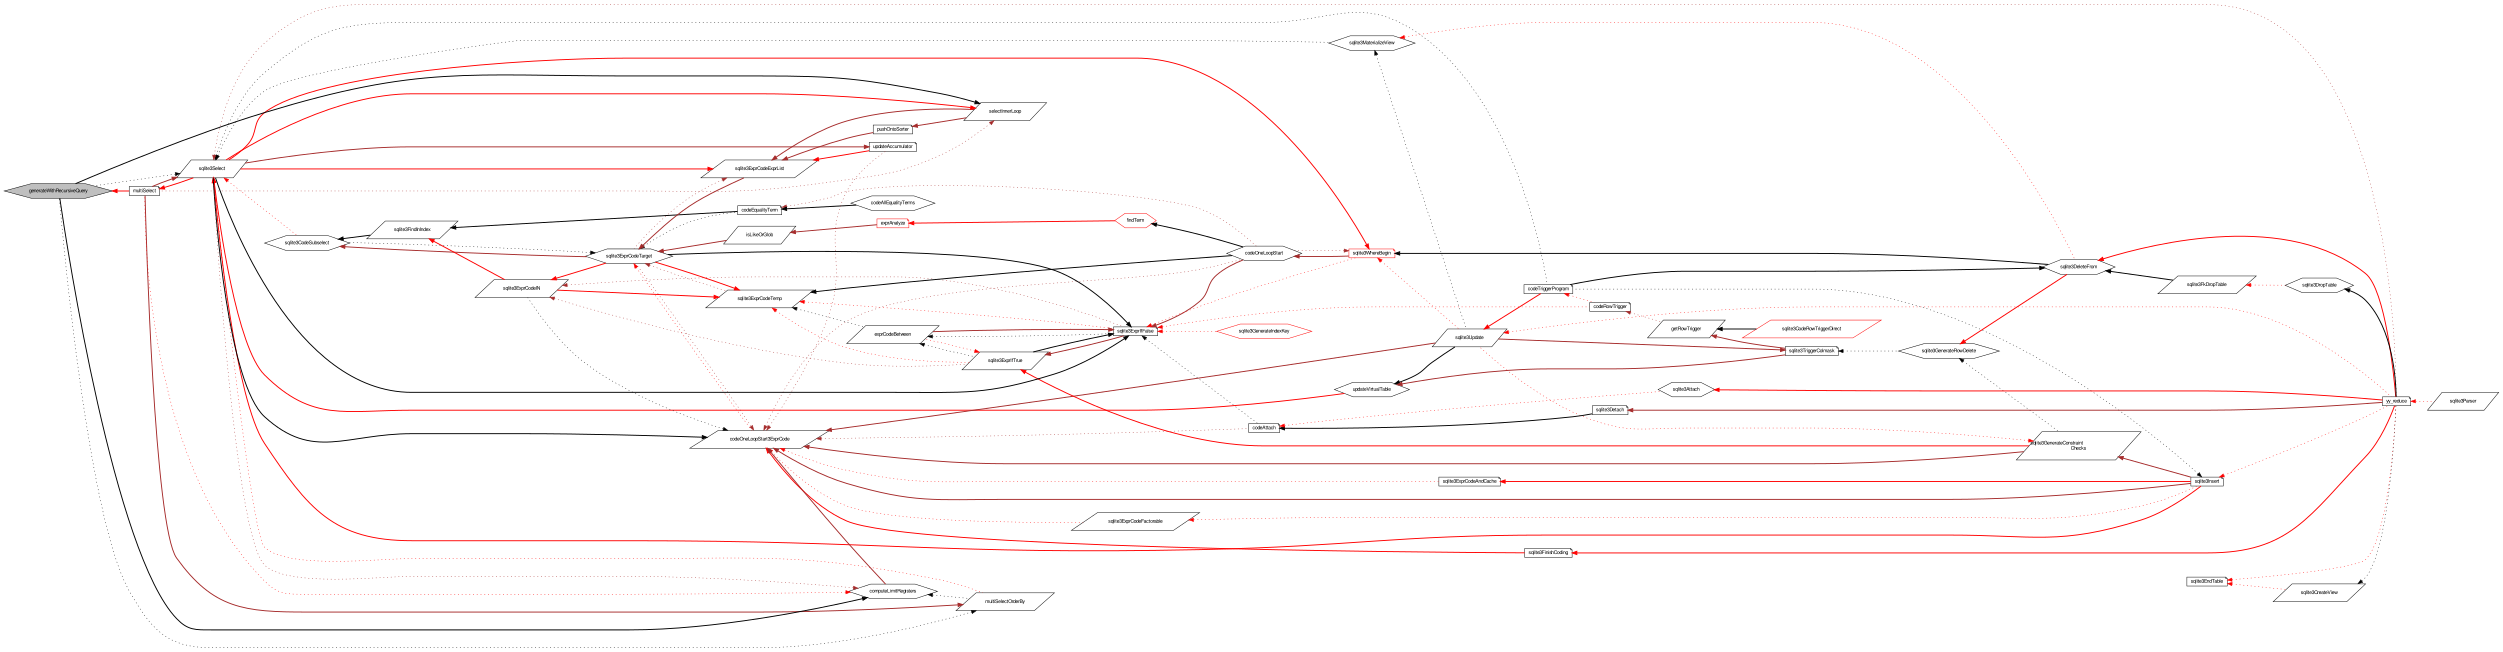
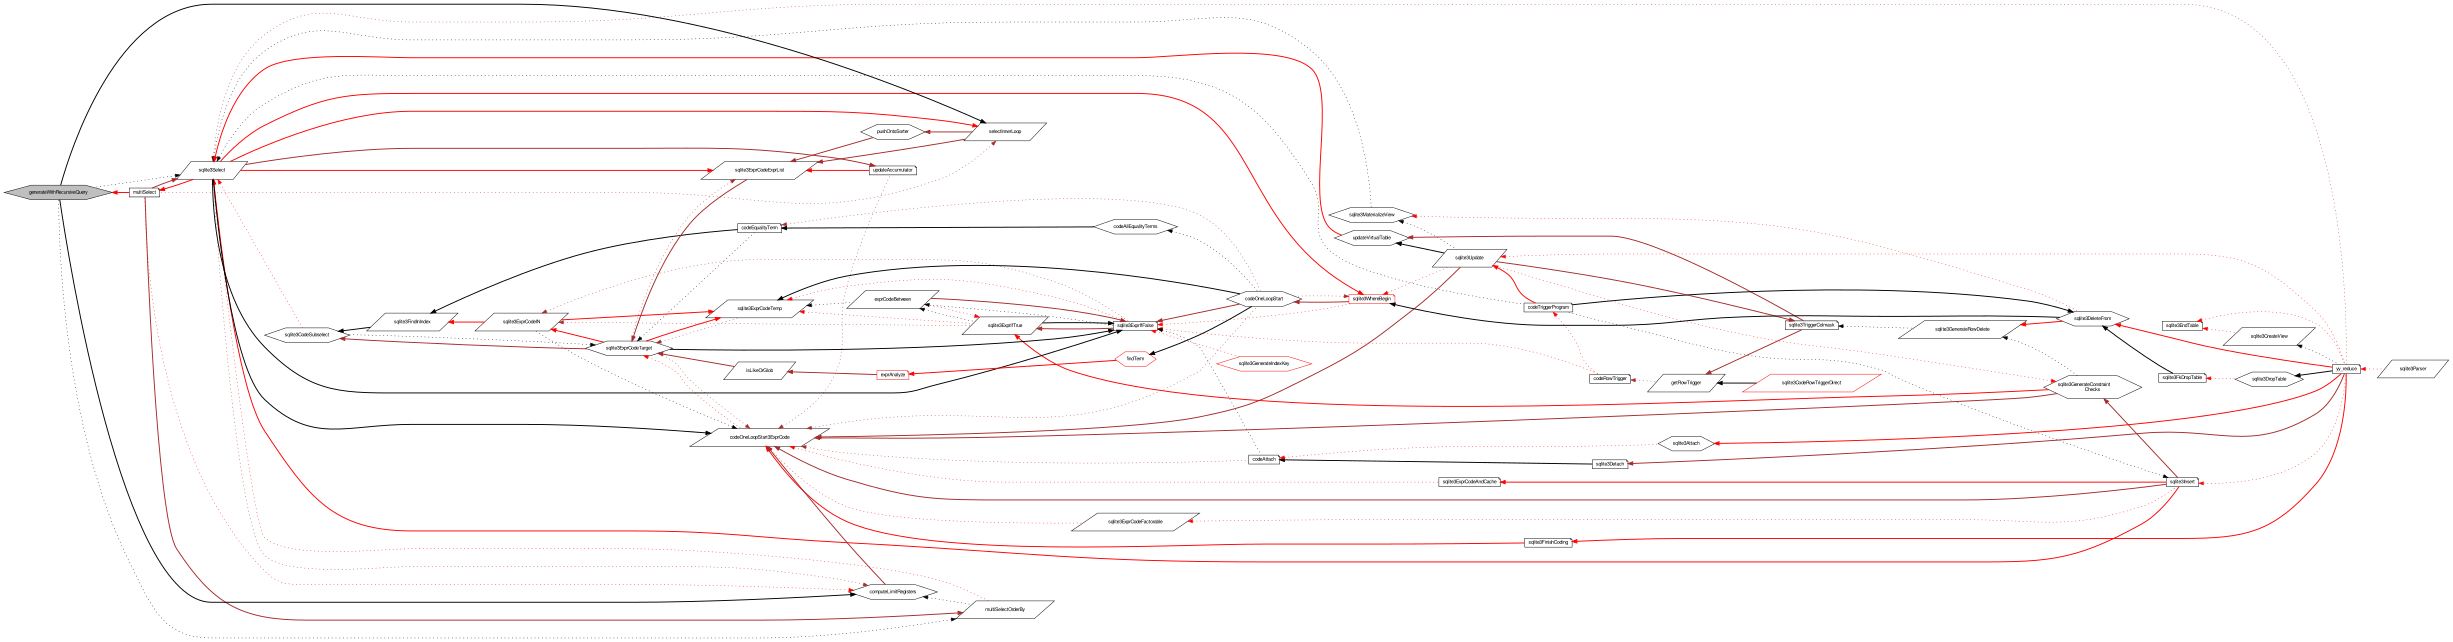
(893, 129) -> (893, 132)
none -> (1220, 254)
(2207, 285) -> (2182, 378)
(1949, 351) -> (1963, 330)
(2079, 446) -> (2093, 387)
